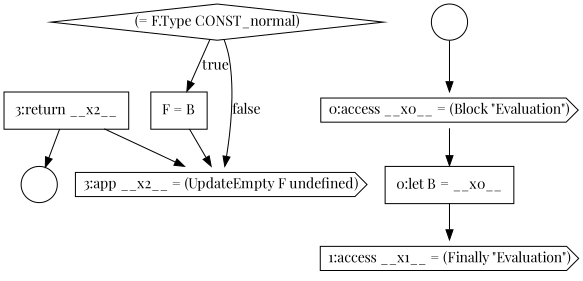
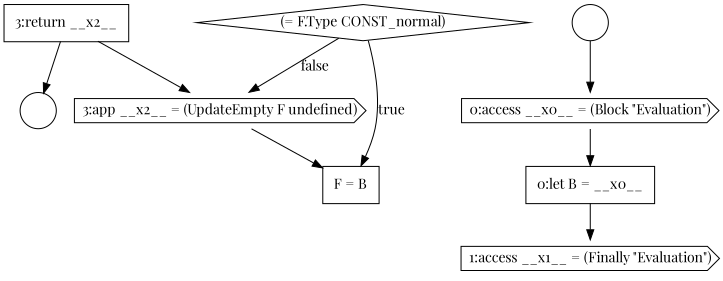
(198, 143) -> (283, 146)
